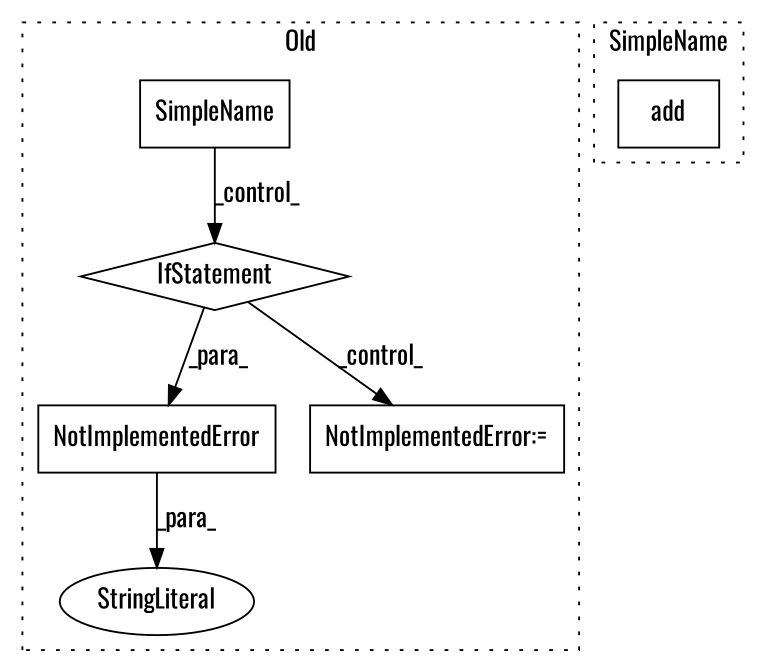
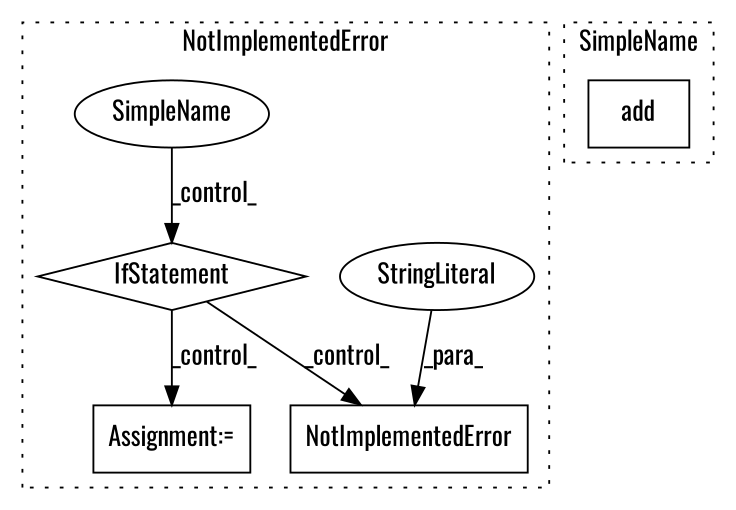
(301, 44) -> (286, 44)
(215, 114) -> (172, 114)
(219, 358) -> (347, 358)
(437, 439) -> (172, 439)
(157, 511) -> (425, 348)
